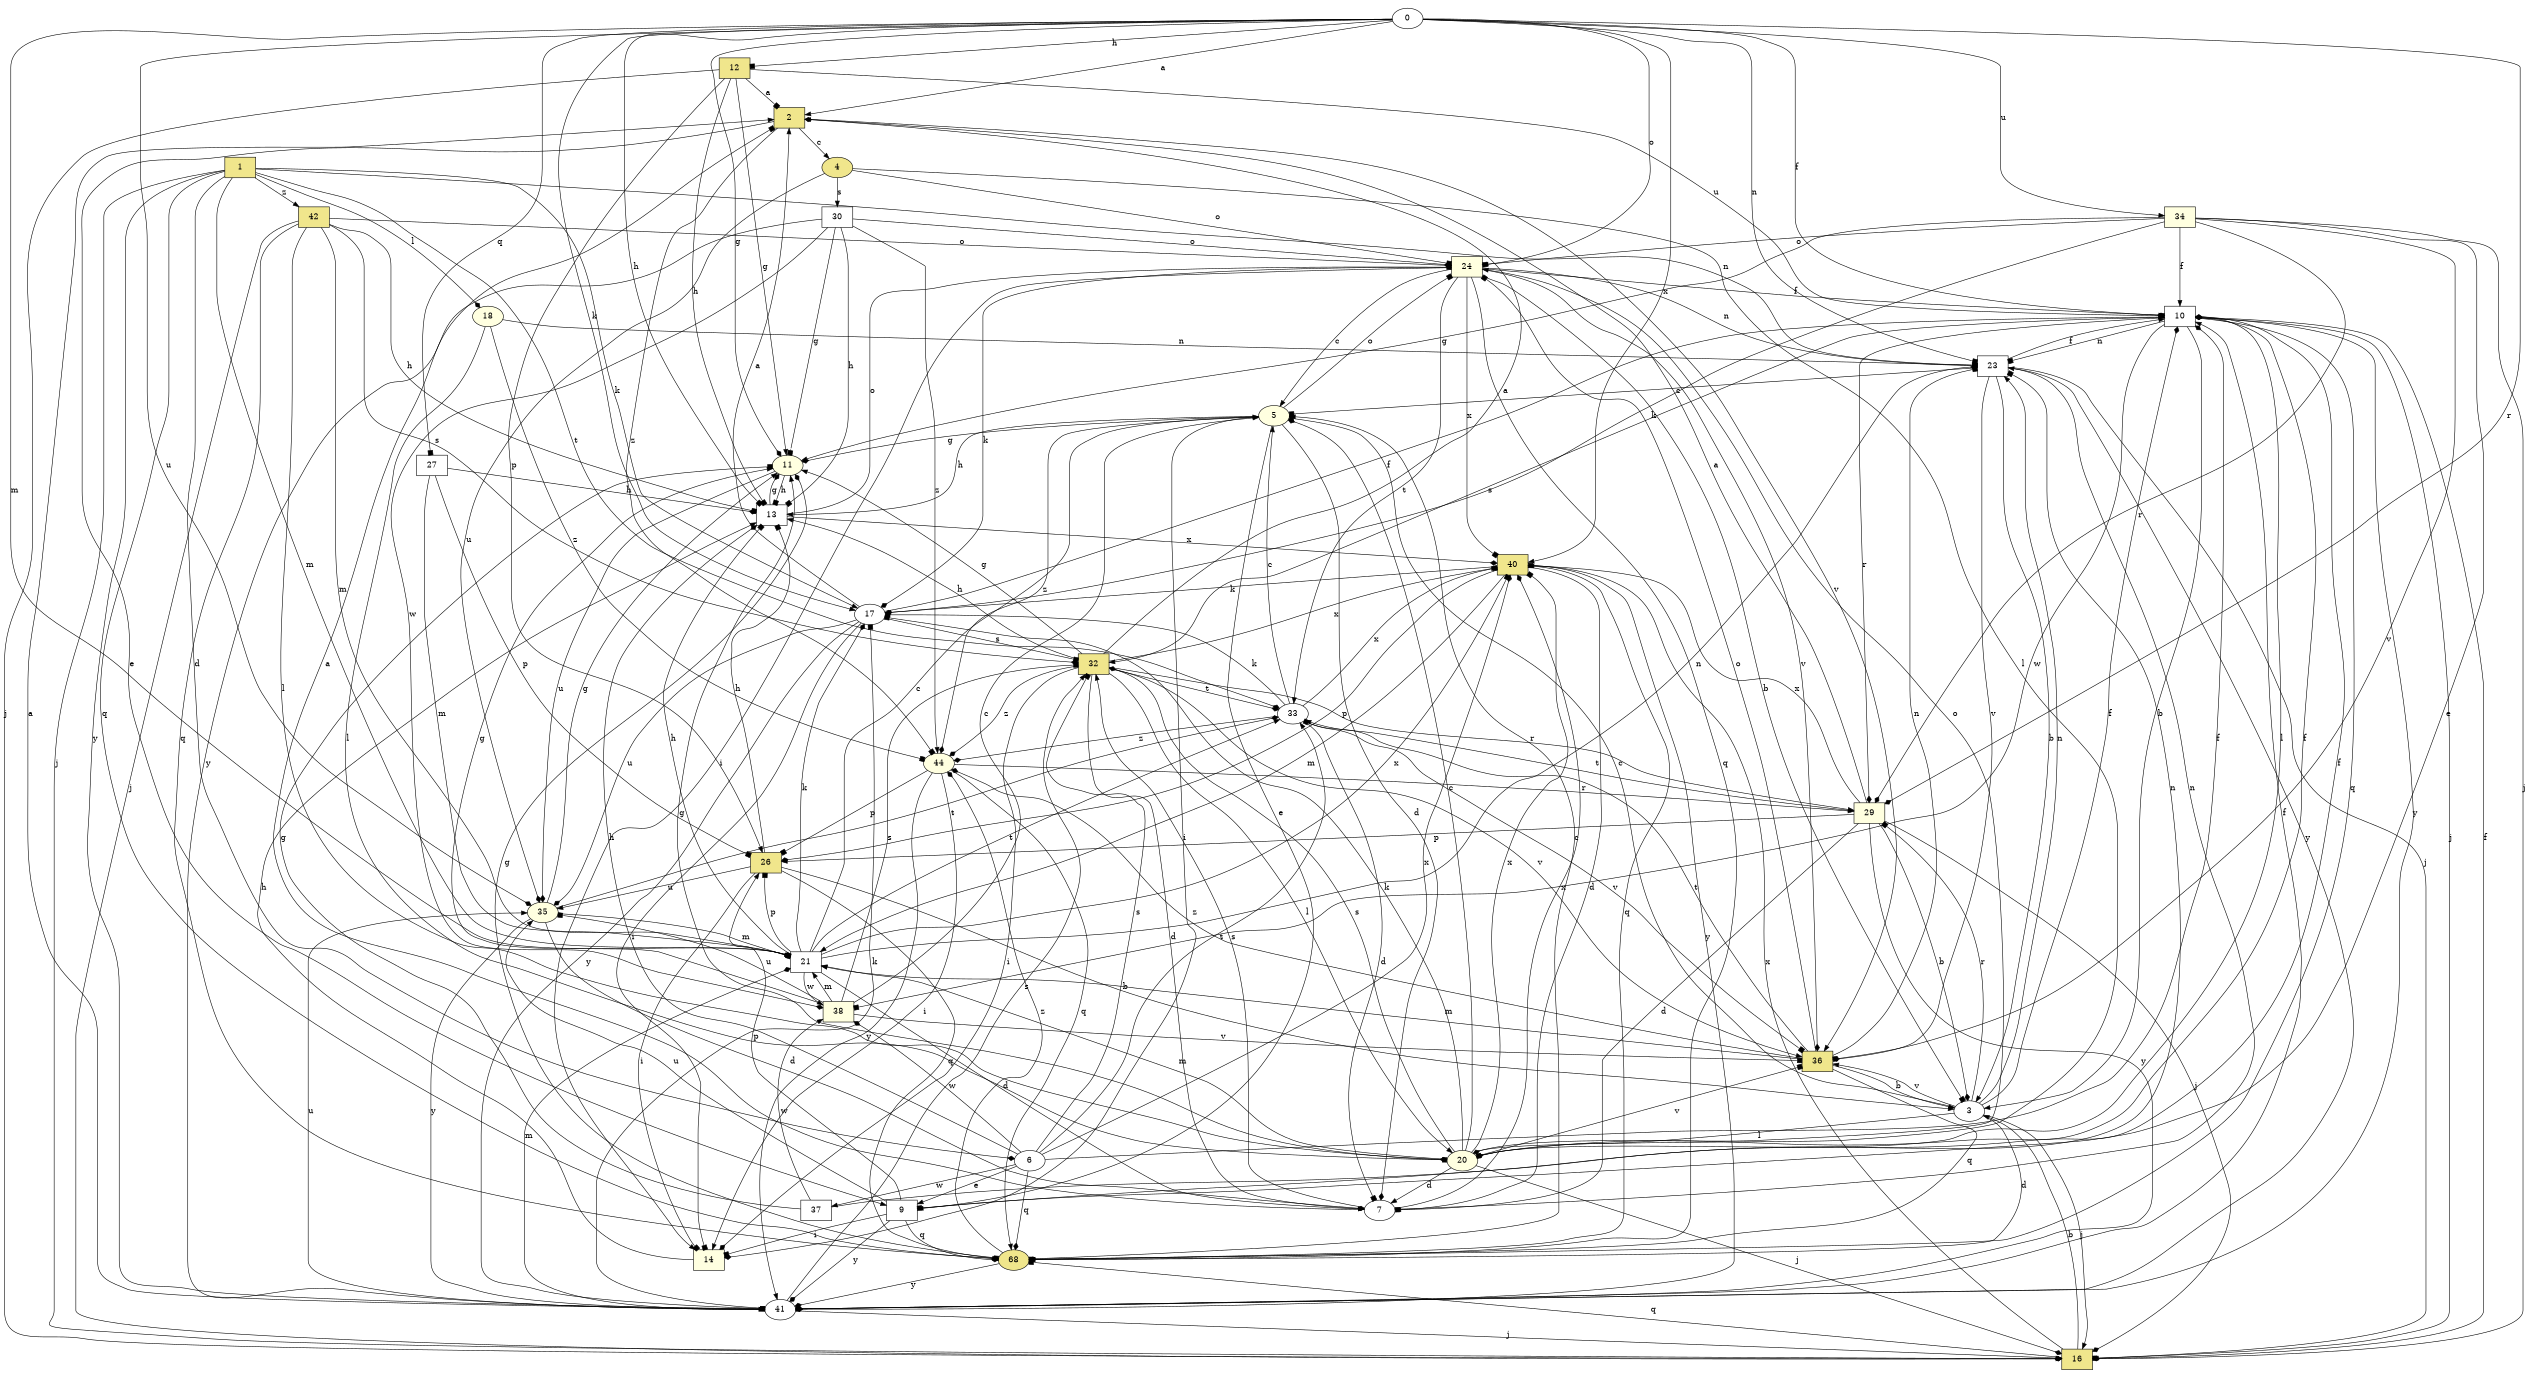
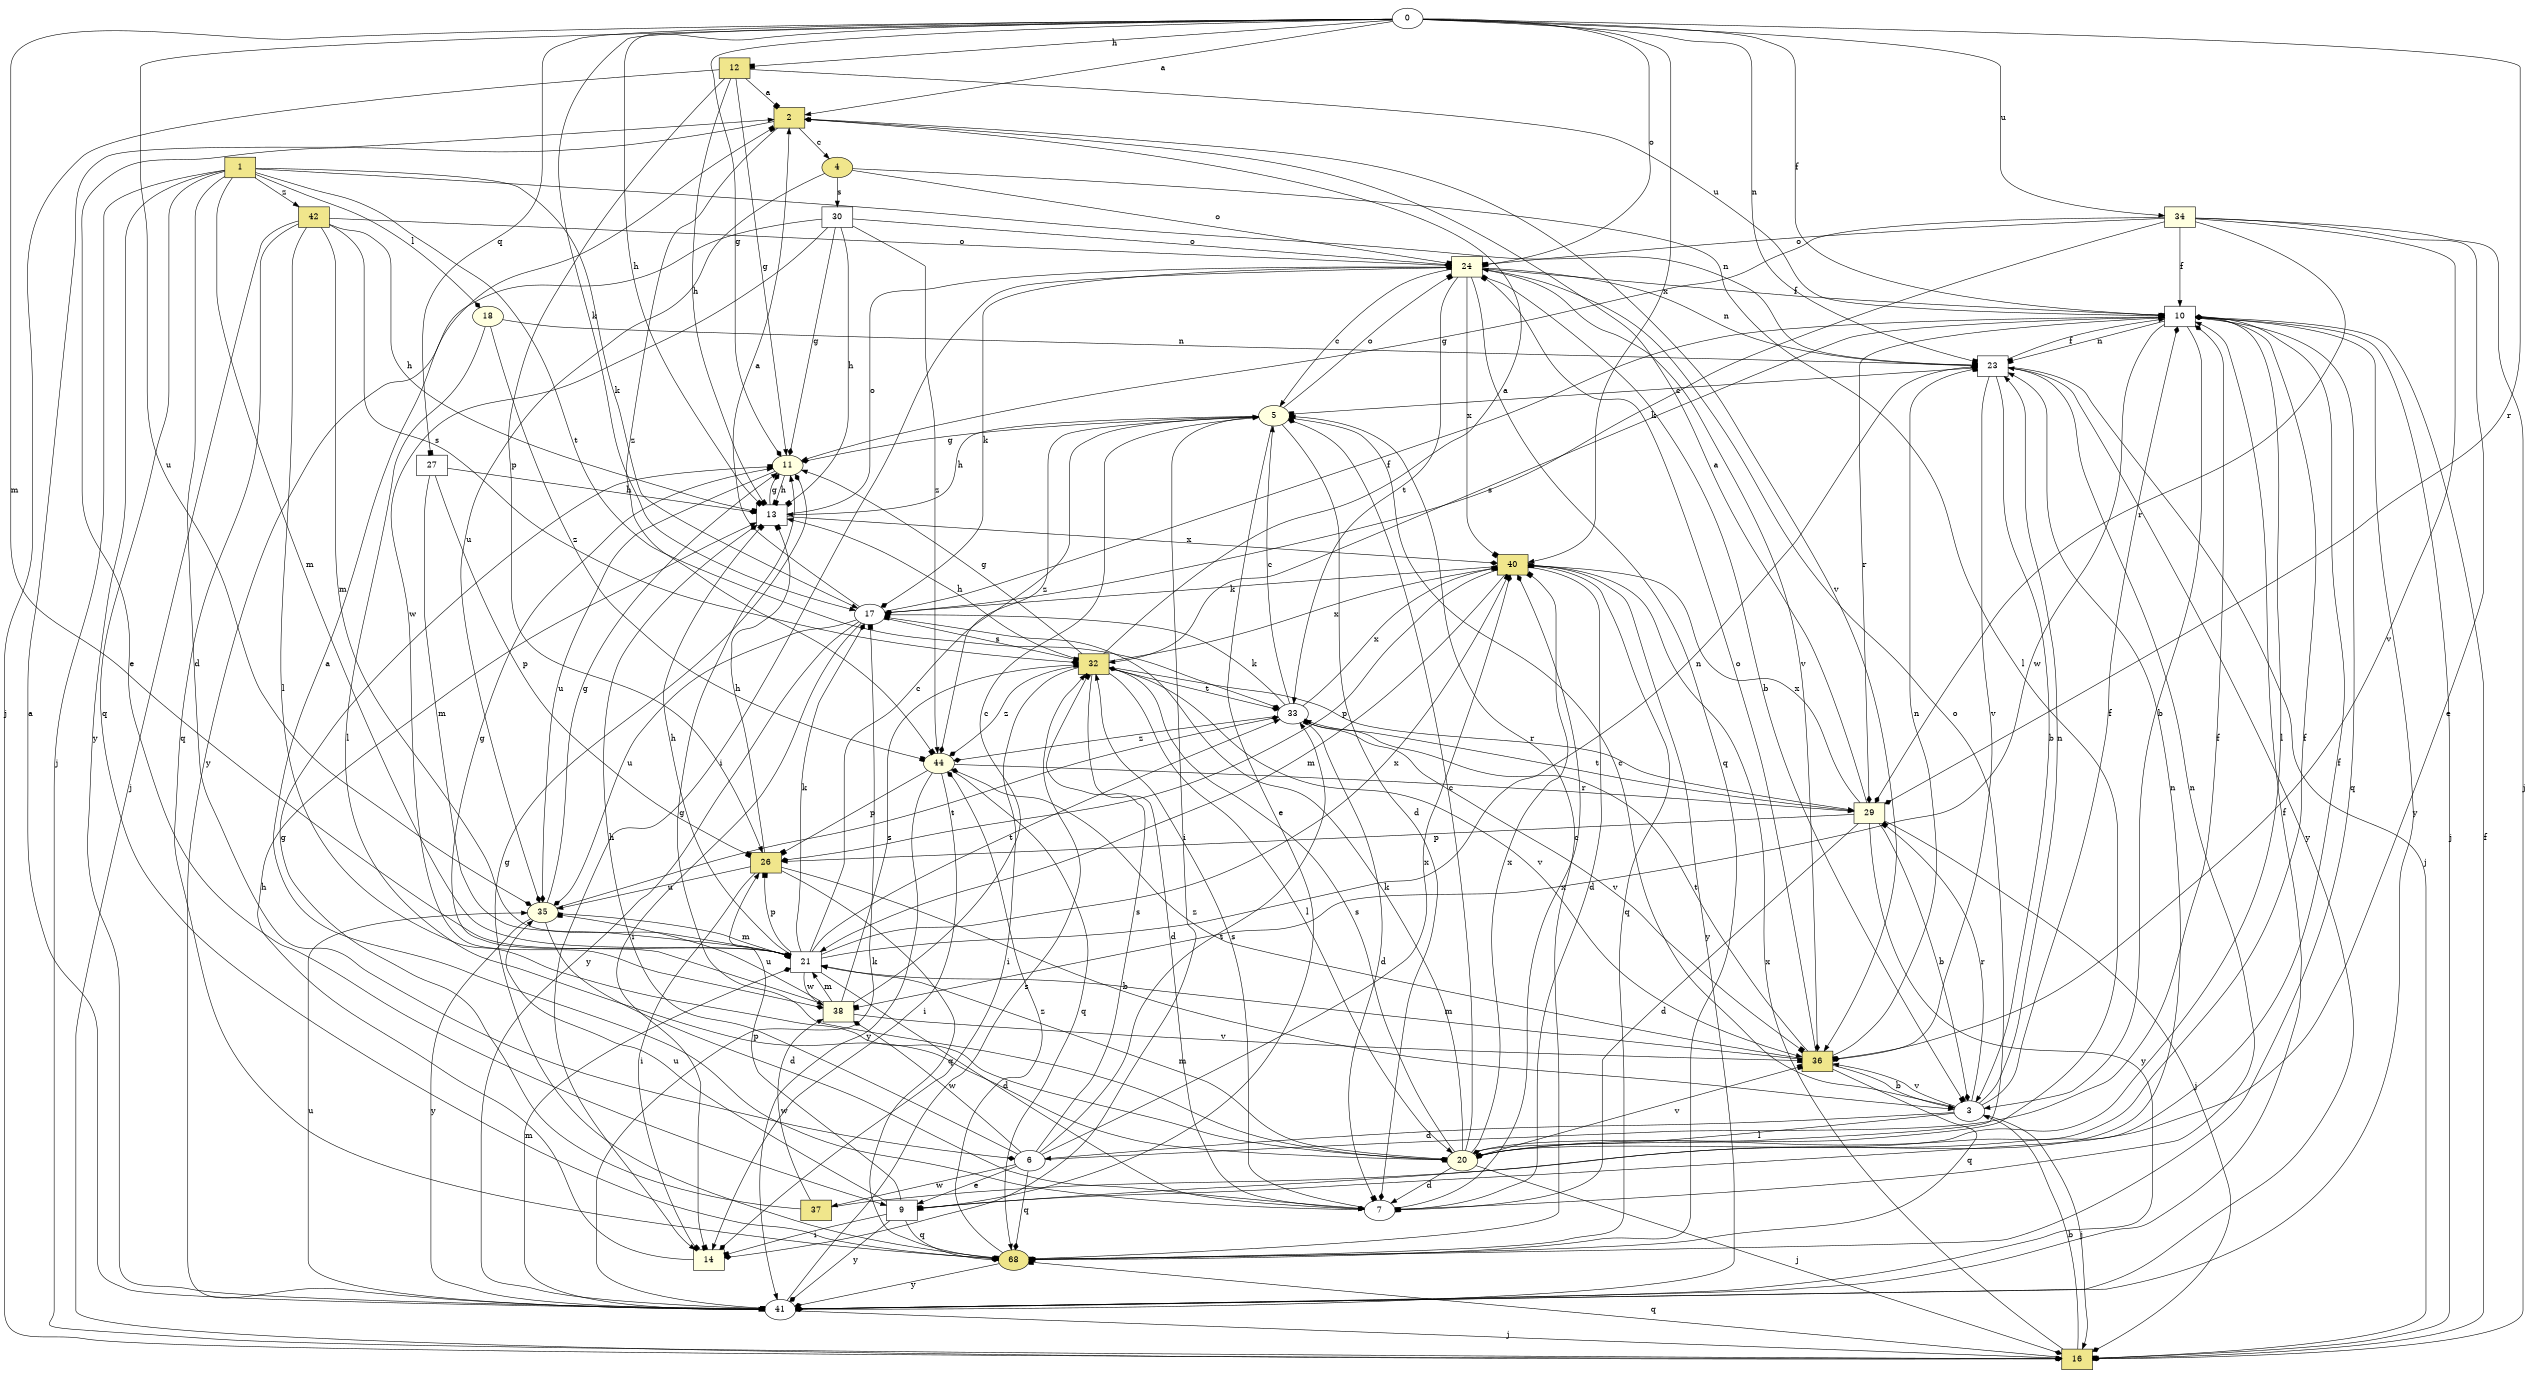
(812, 343) -> (812, 343)
(2126, 1123) -> (2126, 1123)
(816, 1210) -> (816, 1210)
(1588, 1255) -> (1502, 1128)
